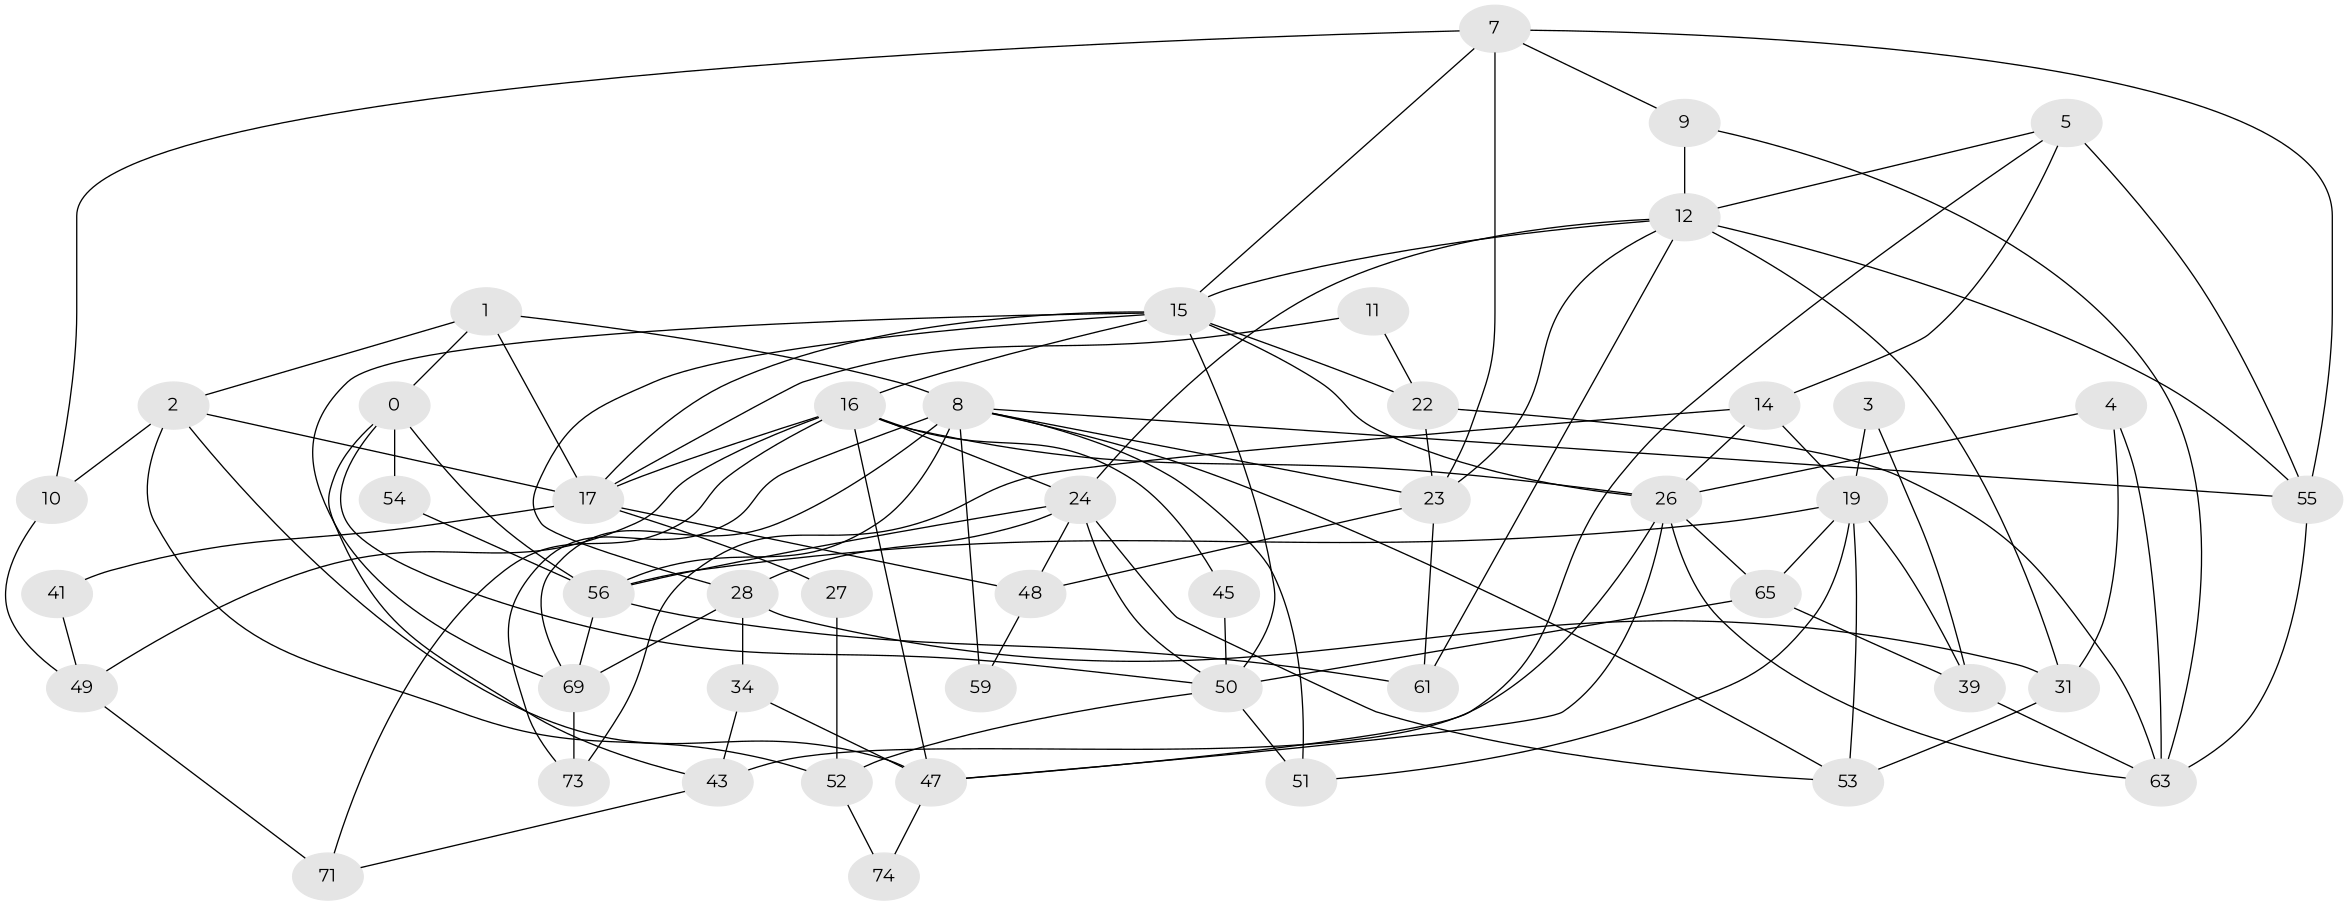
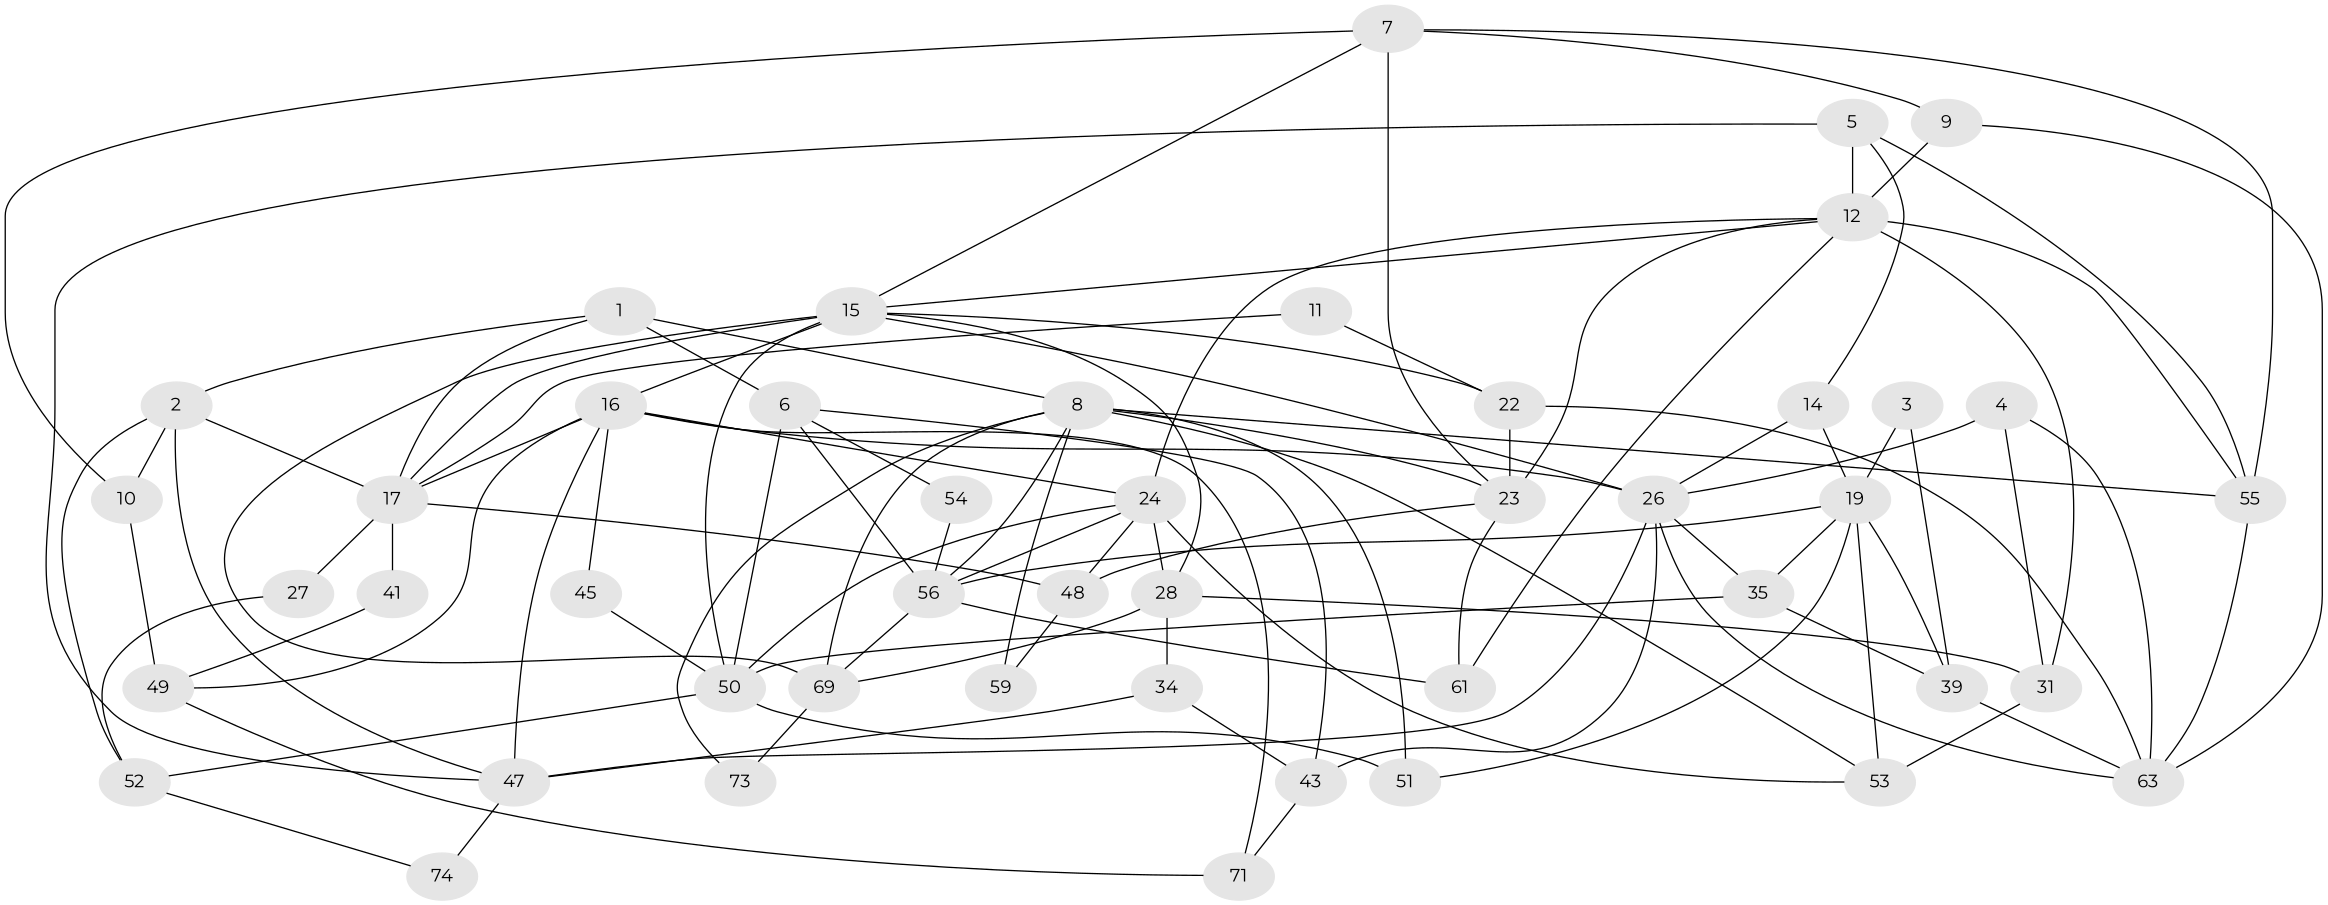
(395, 406) -> (785, 406)
(1062, 471) -> none
(1766, 594) -> (1758, 594)
